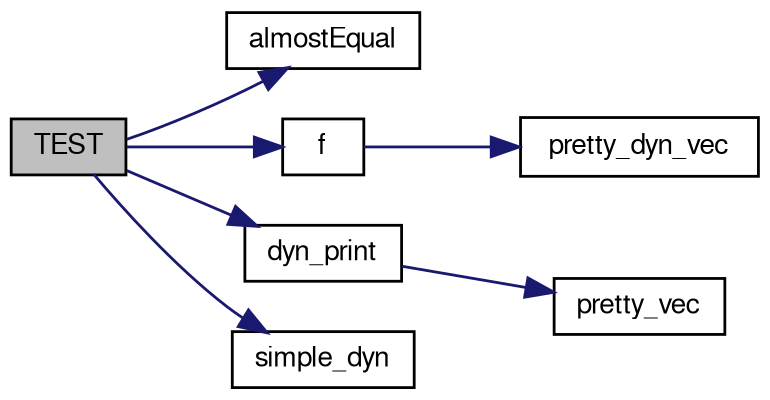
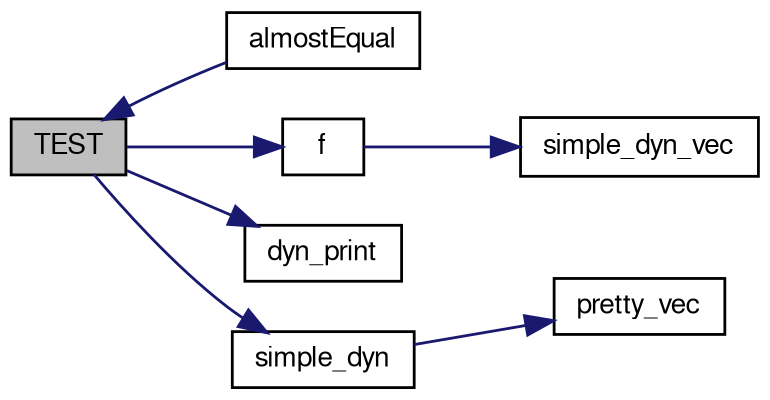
(196, 113) -> (177, 83)
(639, 147) -> (639, 147)
(464, 277) -> (470, 335)
